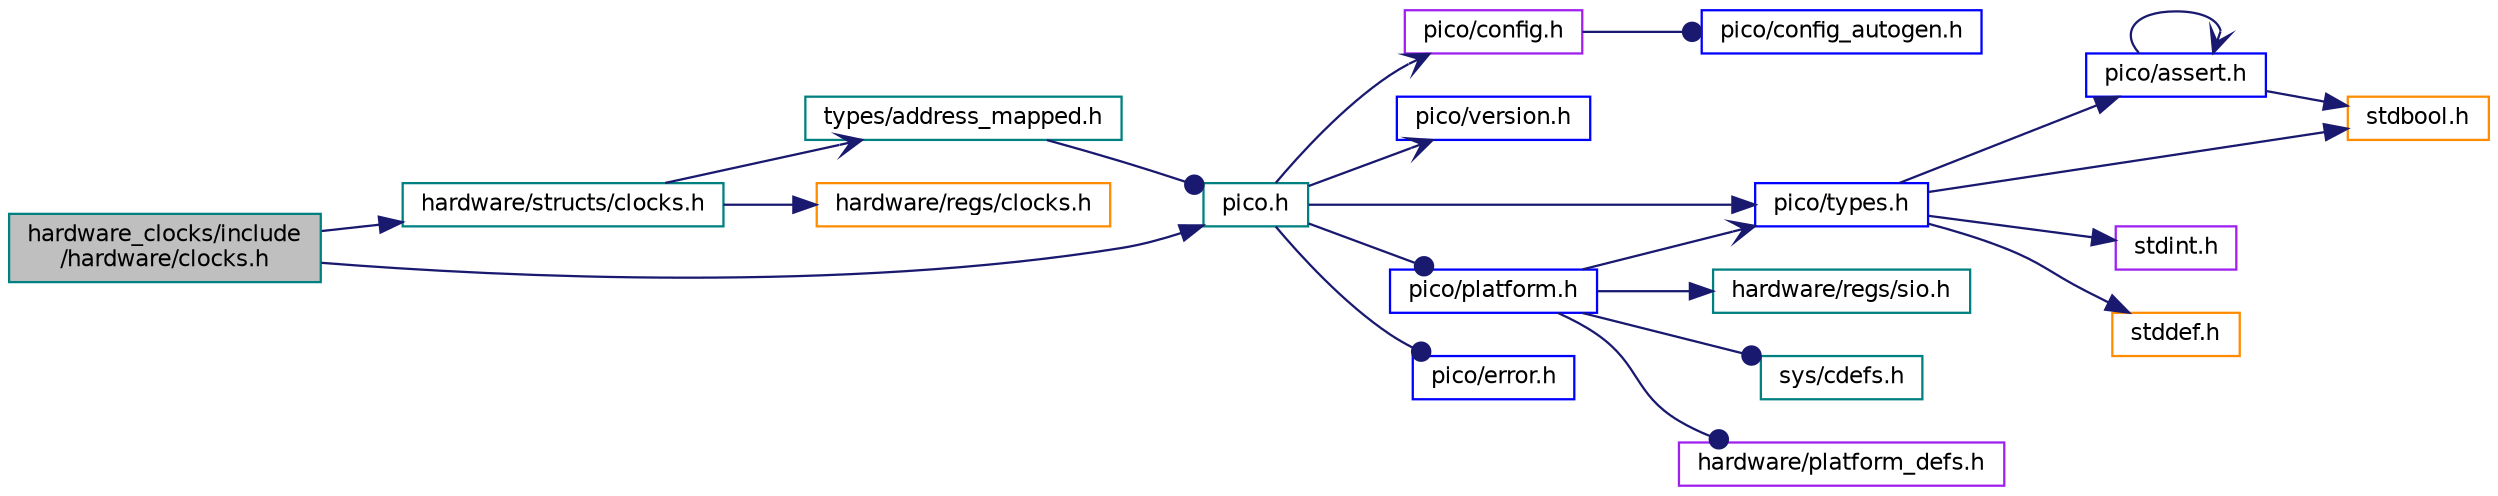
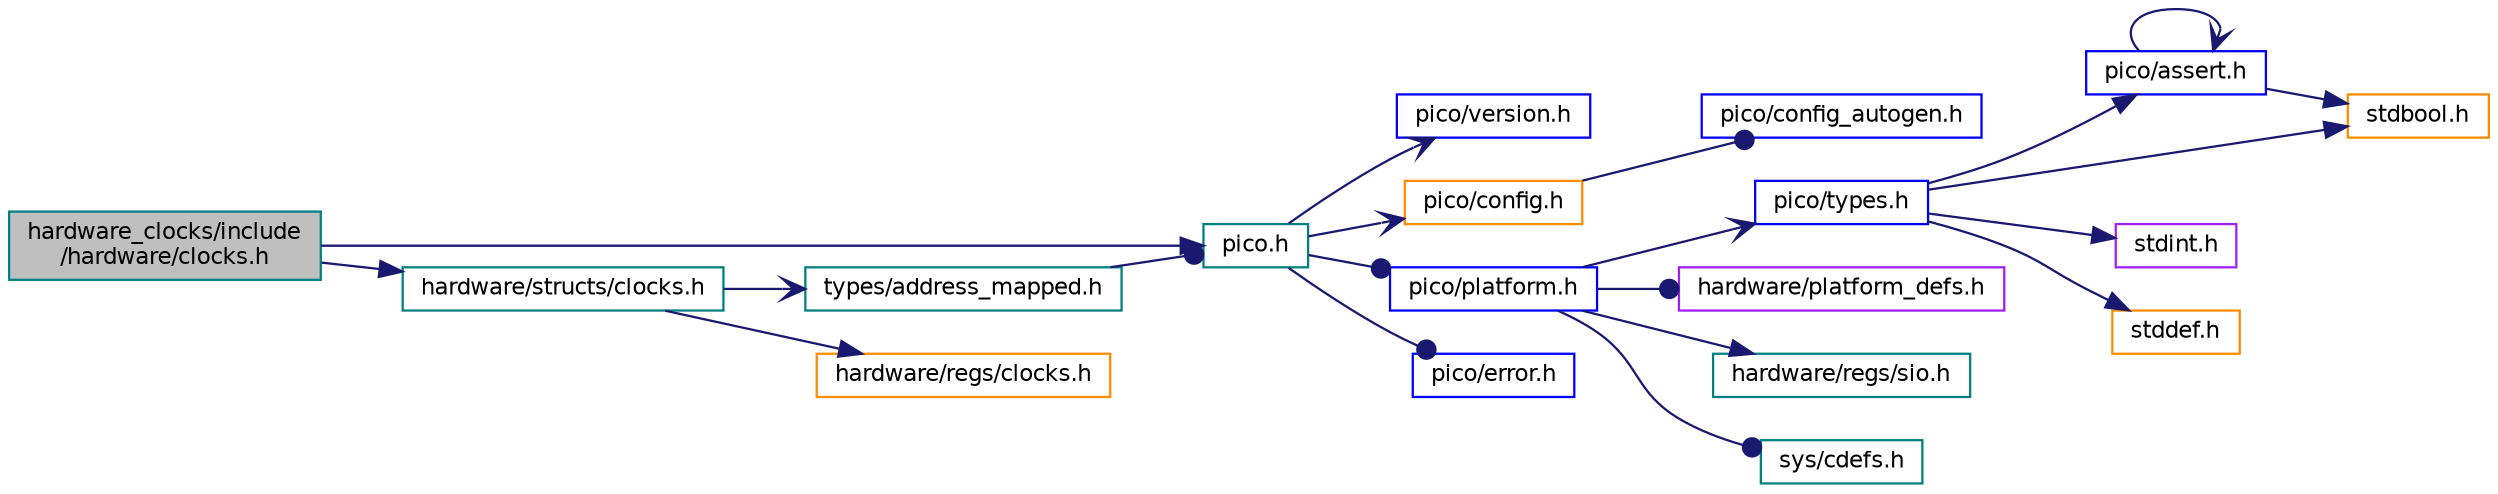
(1494, 32) -> (1494, 202)
(1520, 205) -> none
